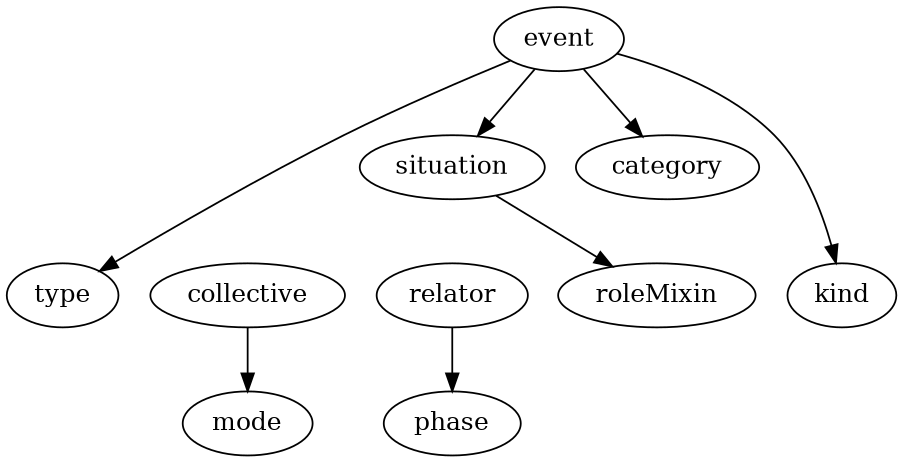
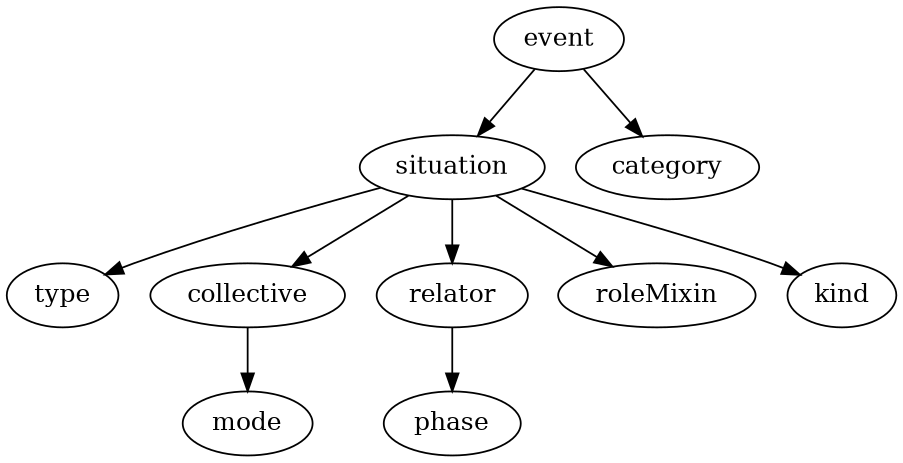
(754, 118) -> (653, 227)
(309, 153) -> (250, 225)
none -> (452, 223)
none -> (358, 226)
